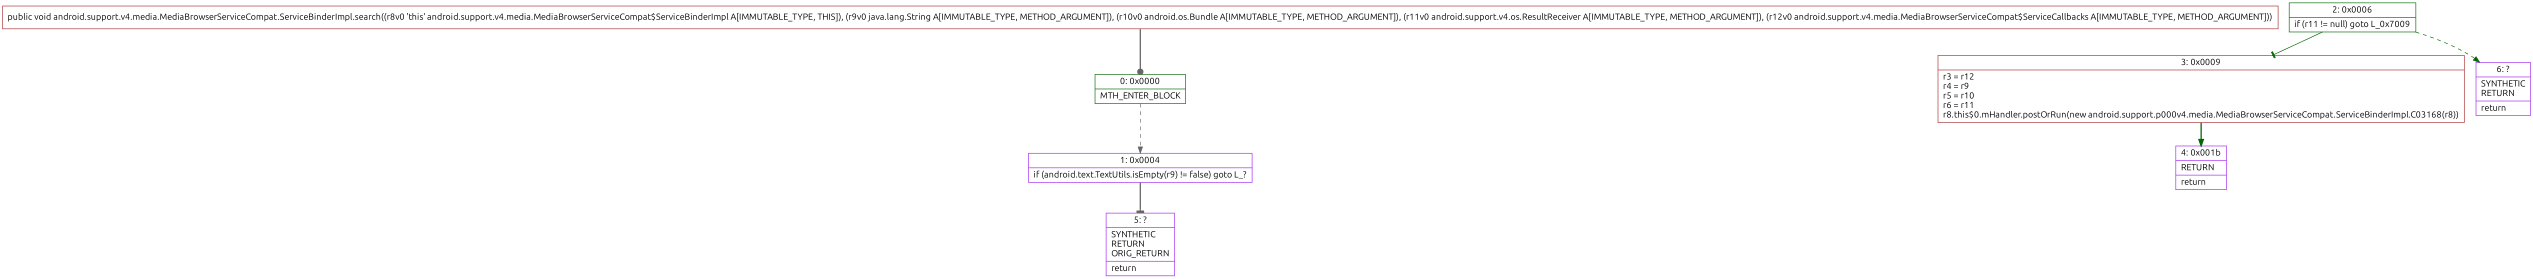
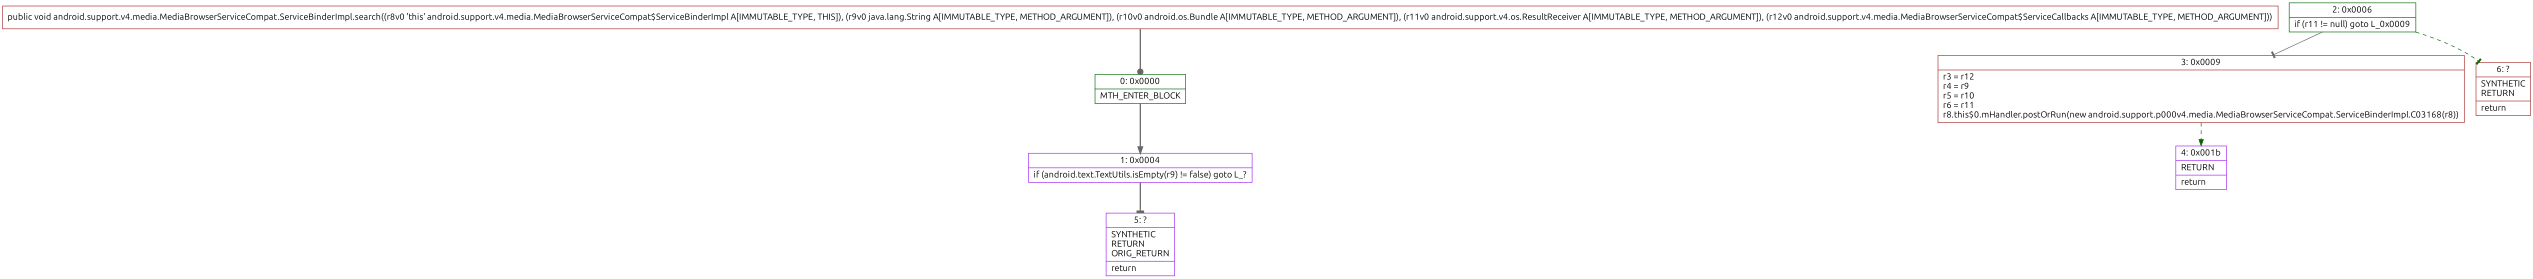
(2353, 24) -> (2353, 24)
(2299, 43) -> (2299, 43)
(2446, 43) -> (2447, 44)
(2503, 89) -> (2503, 89)
(1140, 125) -> (1140, 125)
(2201, 131) -> (2201, 131)
